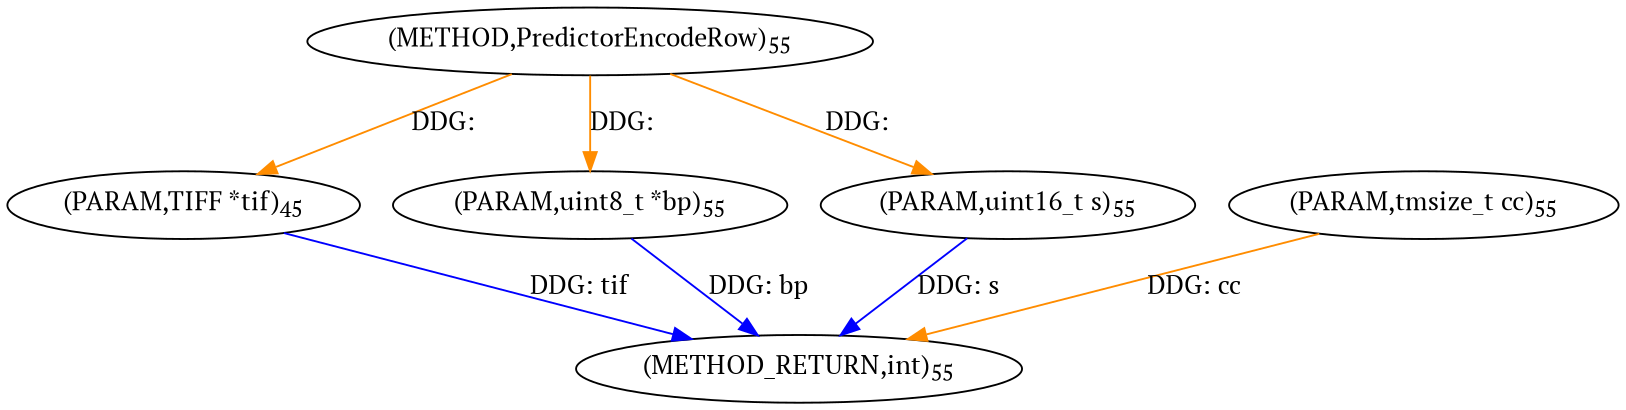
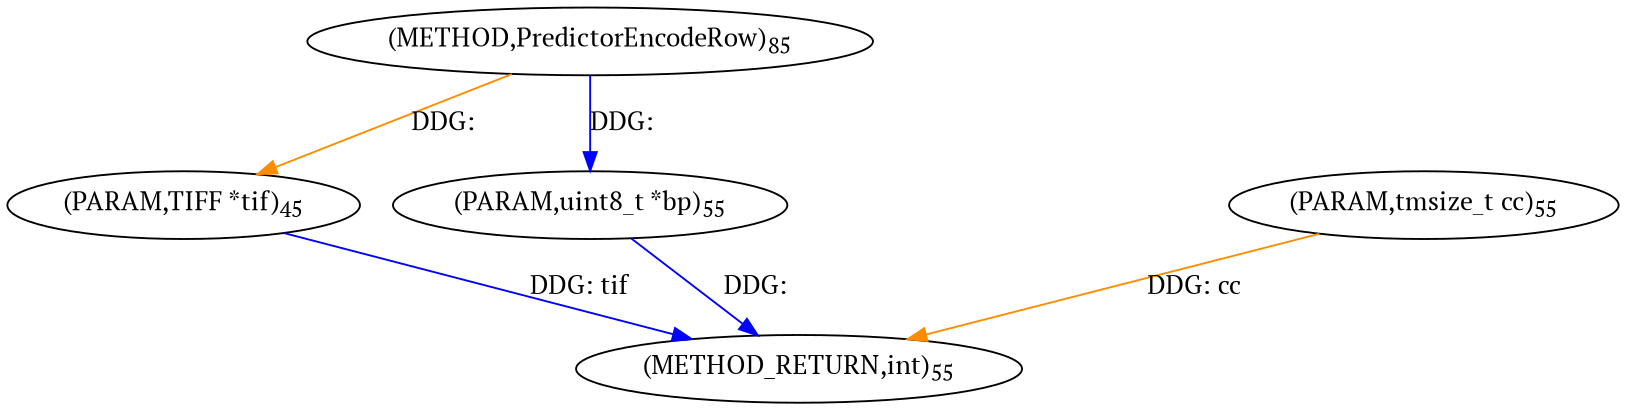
(780, 39) -> (780, 39)
(590, 114) -> (590, 114)
(1008, 205) -> none
(760, 287) -> (760, 287)
